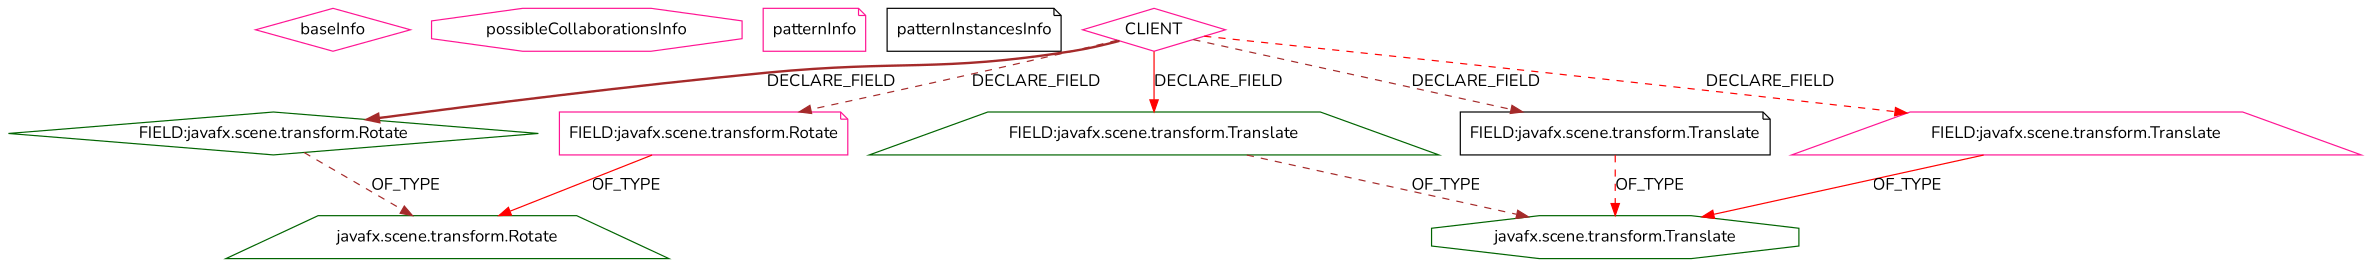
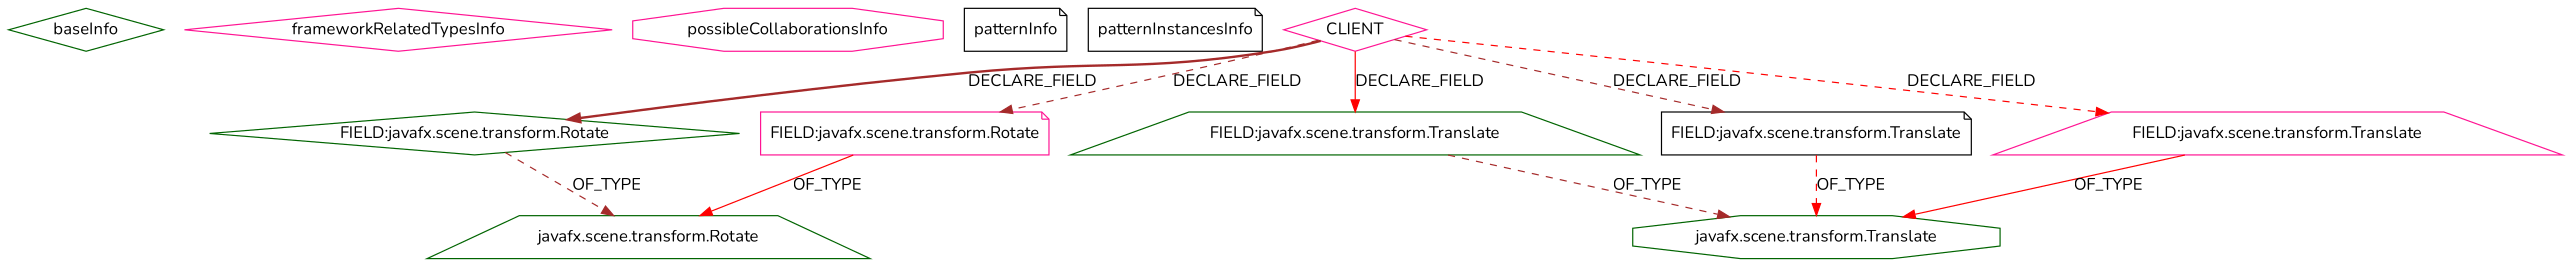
(333, 30) -> (86, 30)
none -> (398, 30)
(814, 30) -> (1016, 30)
